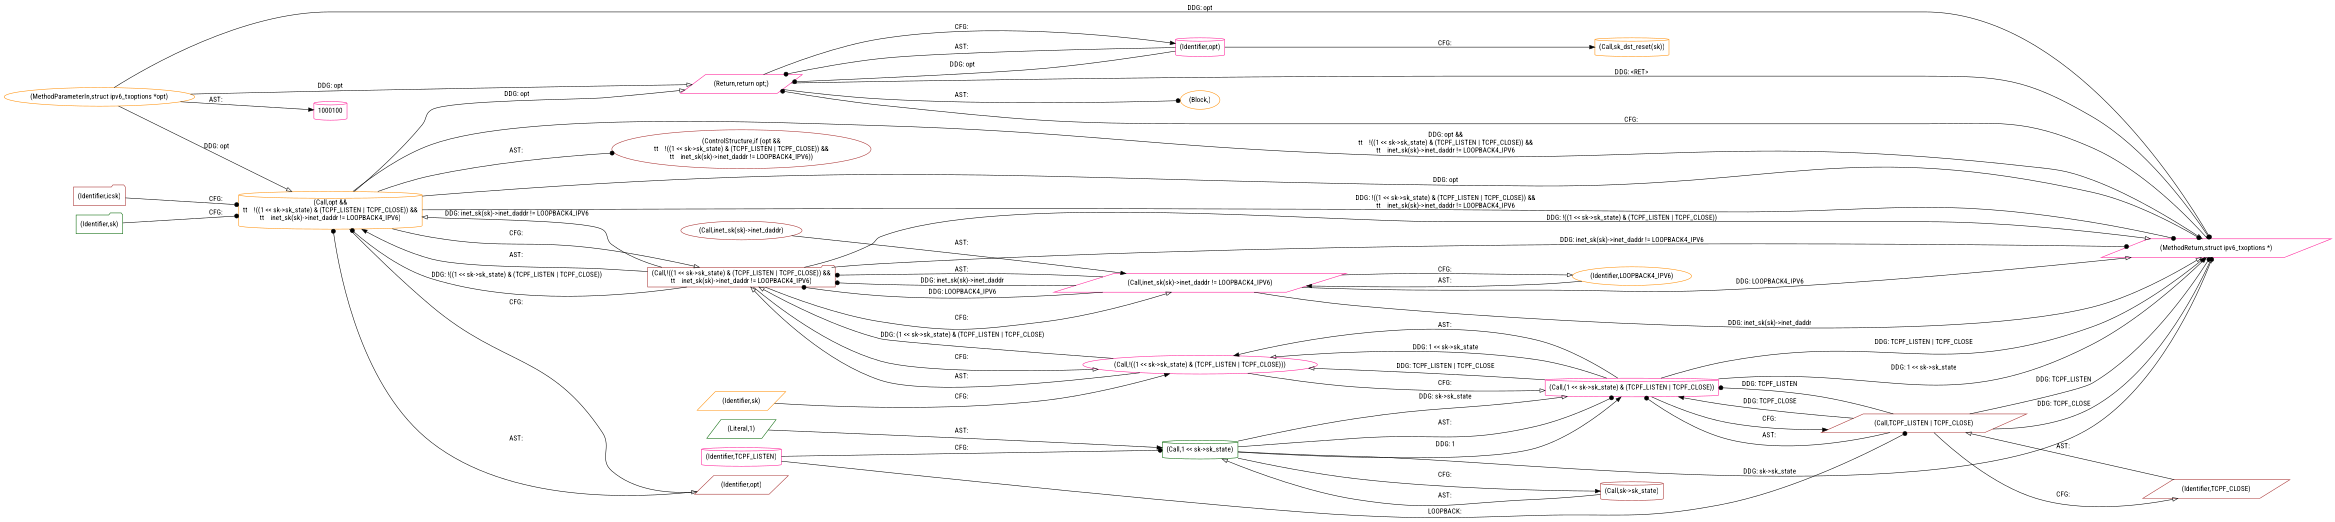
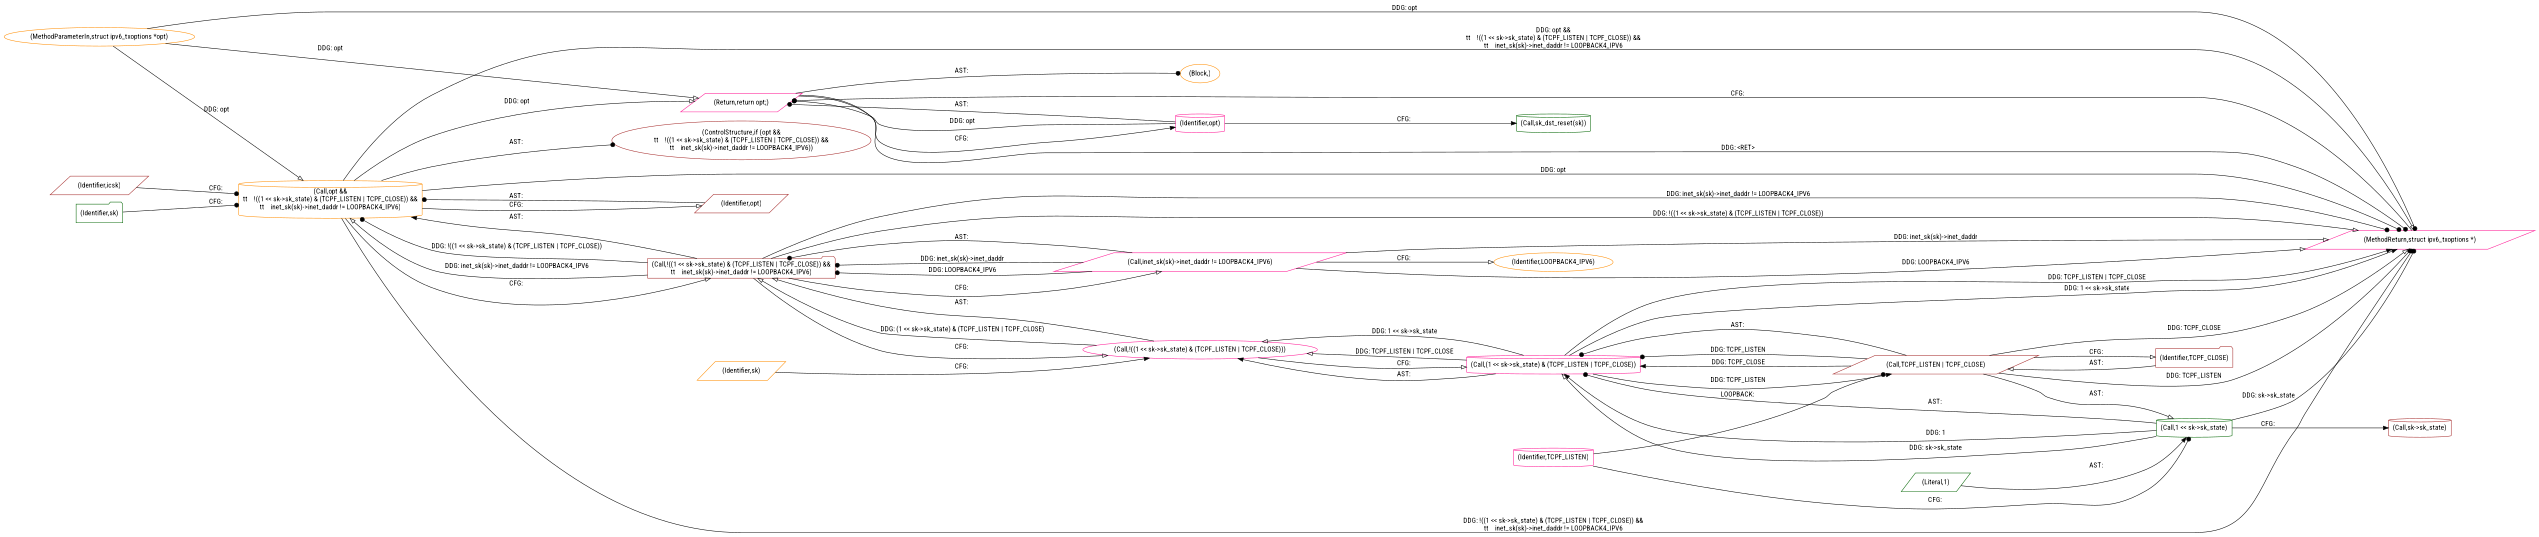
(1632, 47) -> (1553, 123)
(330, 111) -> none
(99, 196) -> (99, 185)
(741, 231) -> none
(1447, 287) -> none
(1770, 419) -> (1738, 380)
(2216, 489) -> (2194, 358)
(1411, 505) -> (2074, 404)
